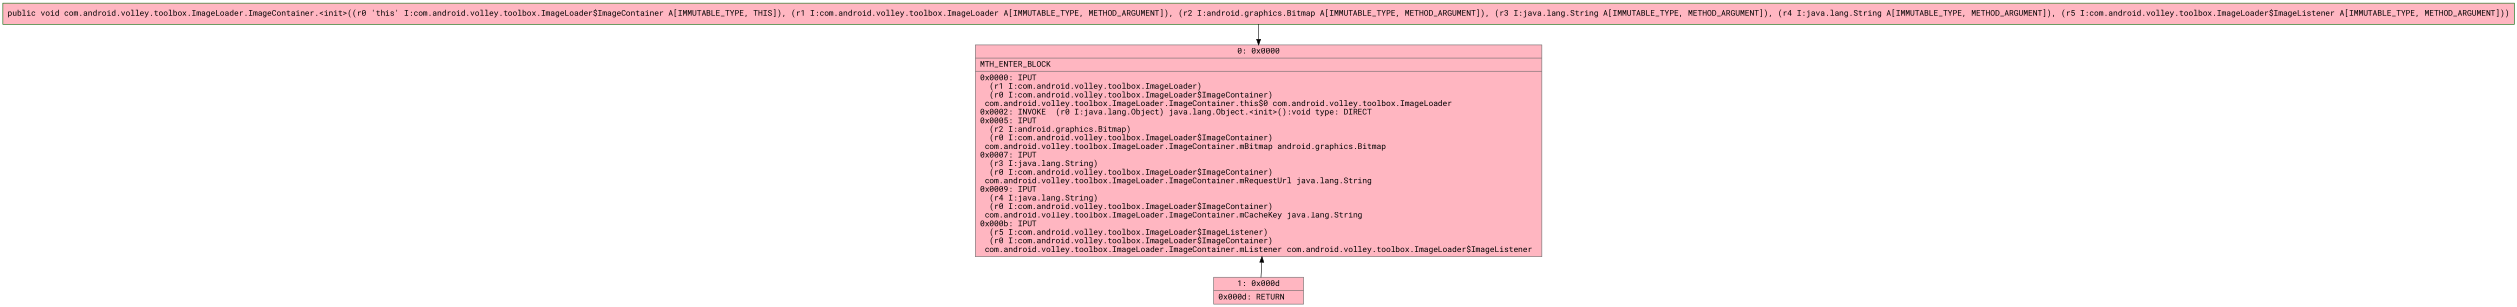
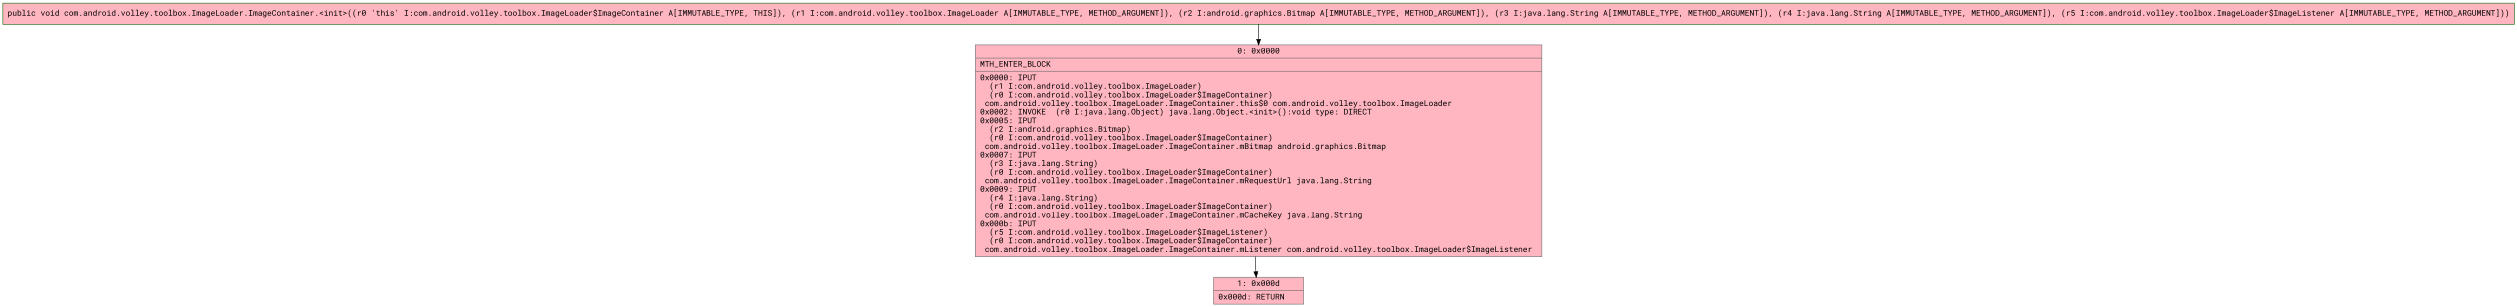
(1261, 270) -> (1256, 264)
